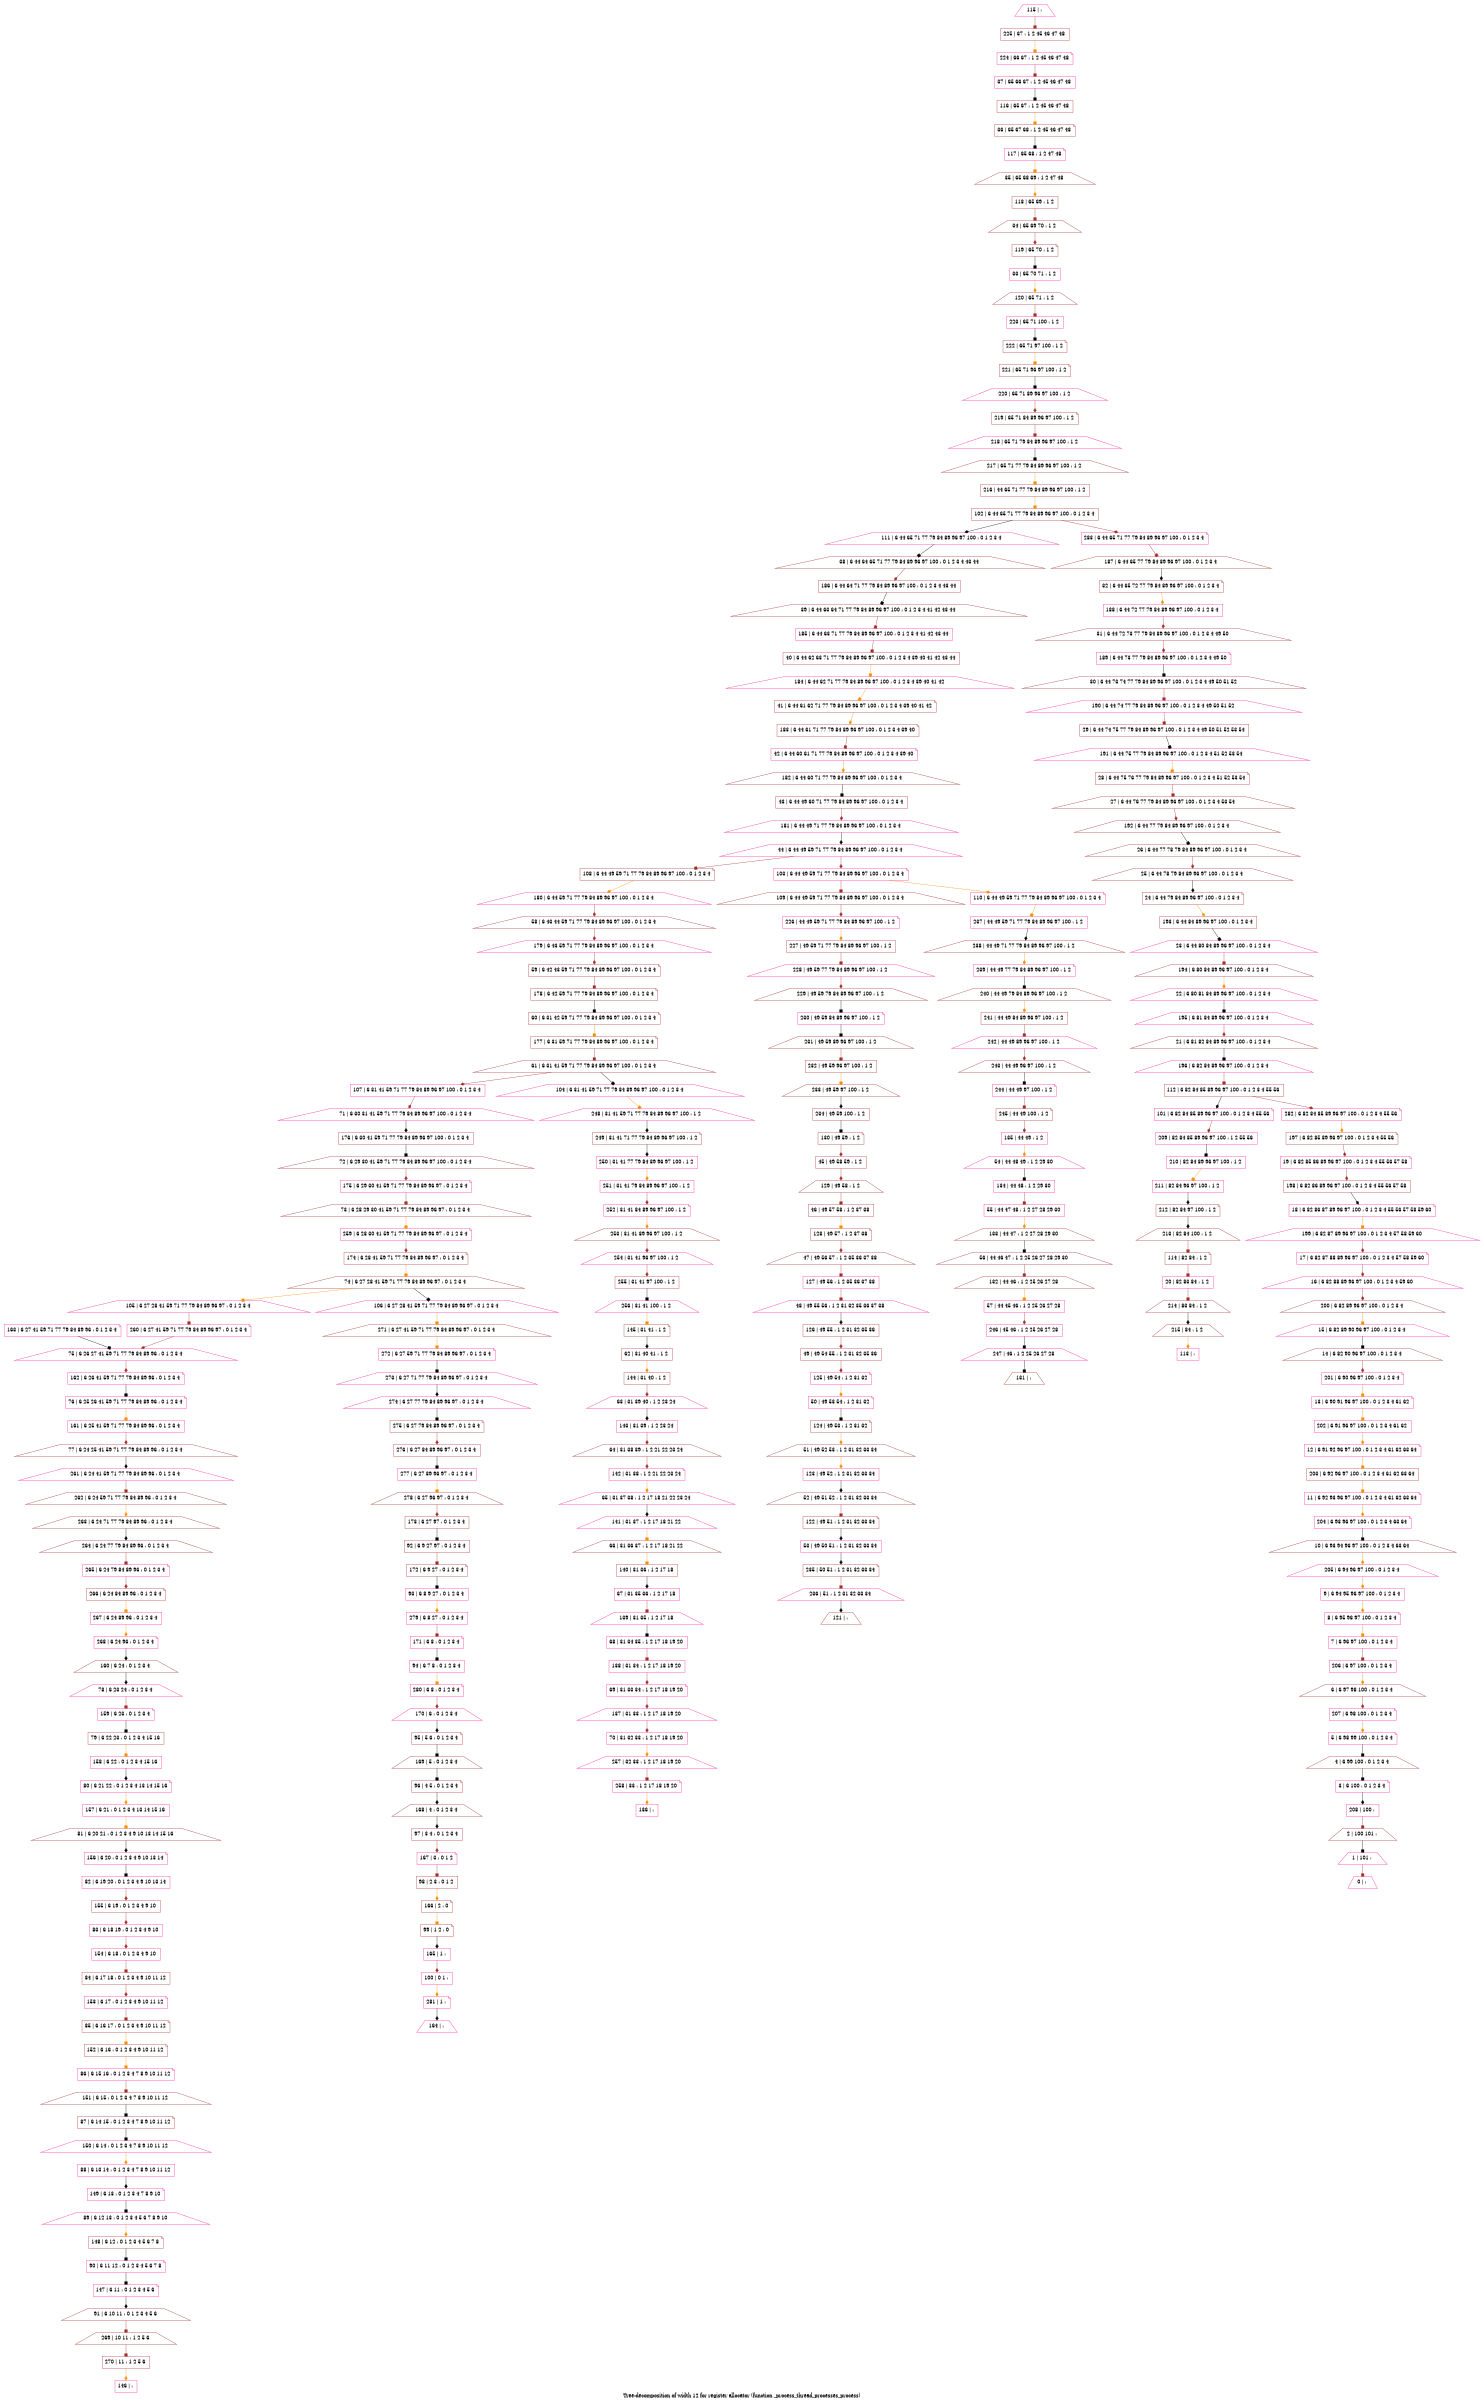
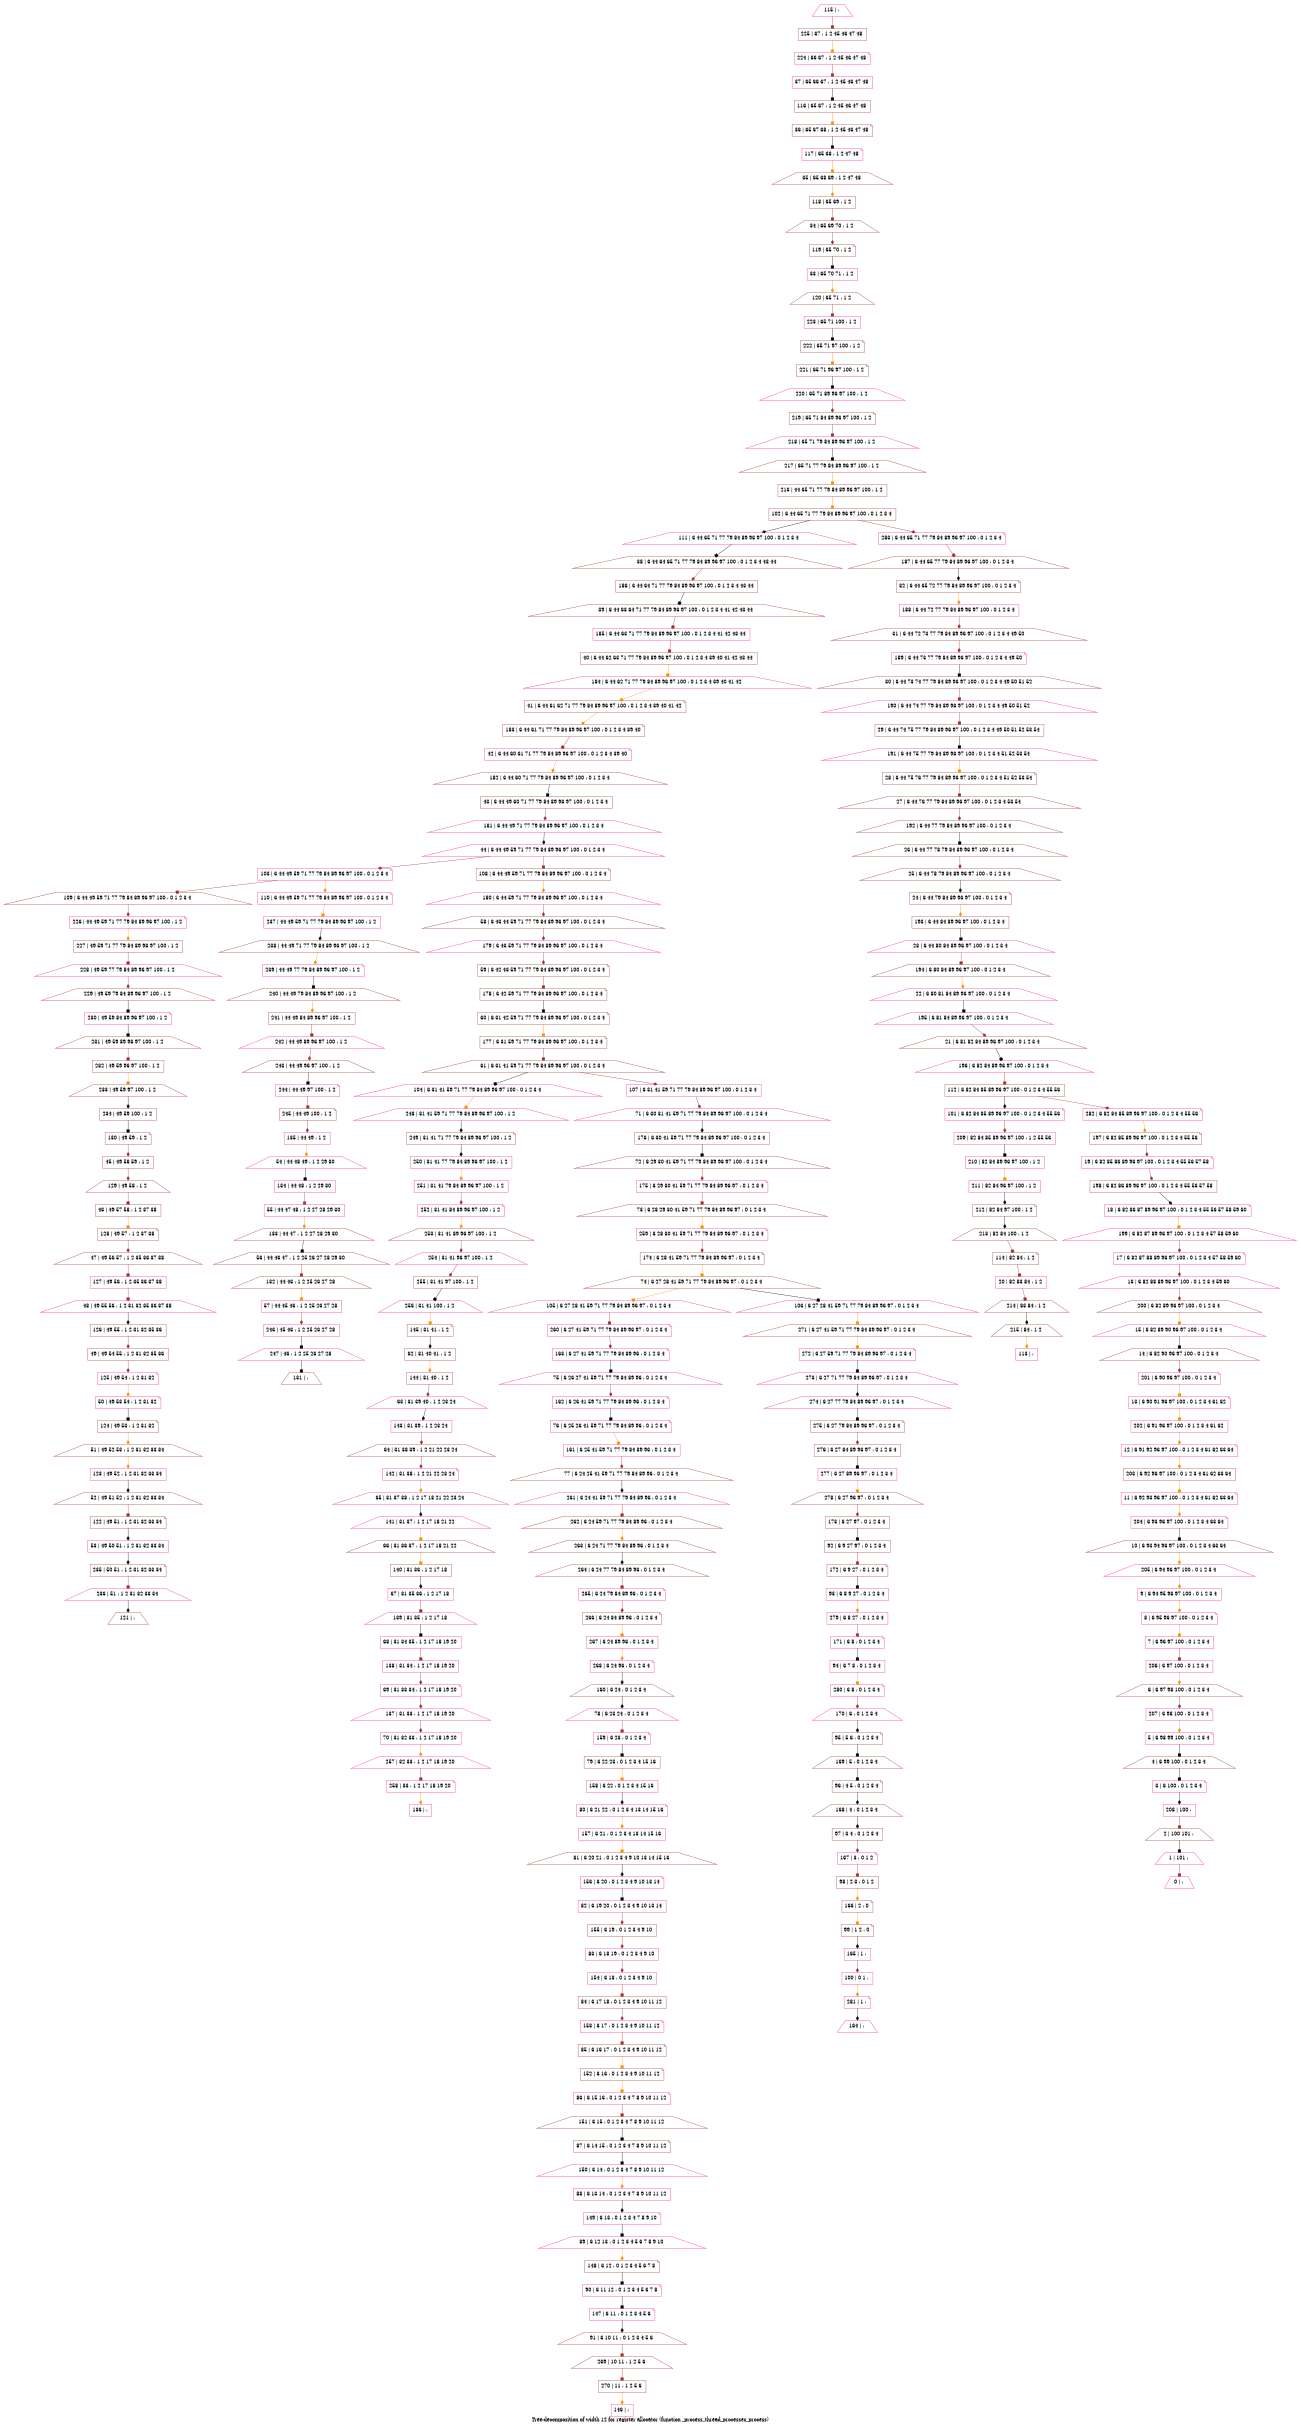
(159, 1342) -> (610, 1340)
(1363, 1461) -> (1179, 1460)
